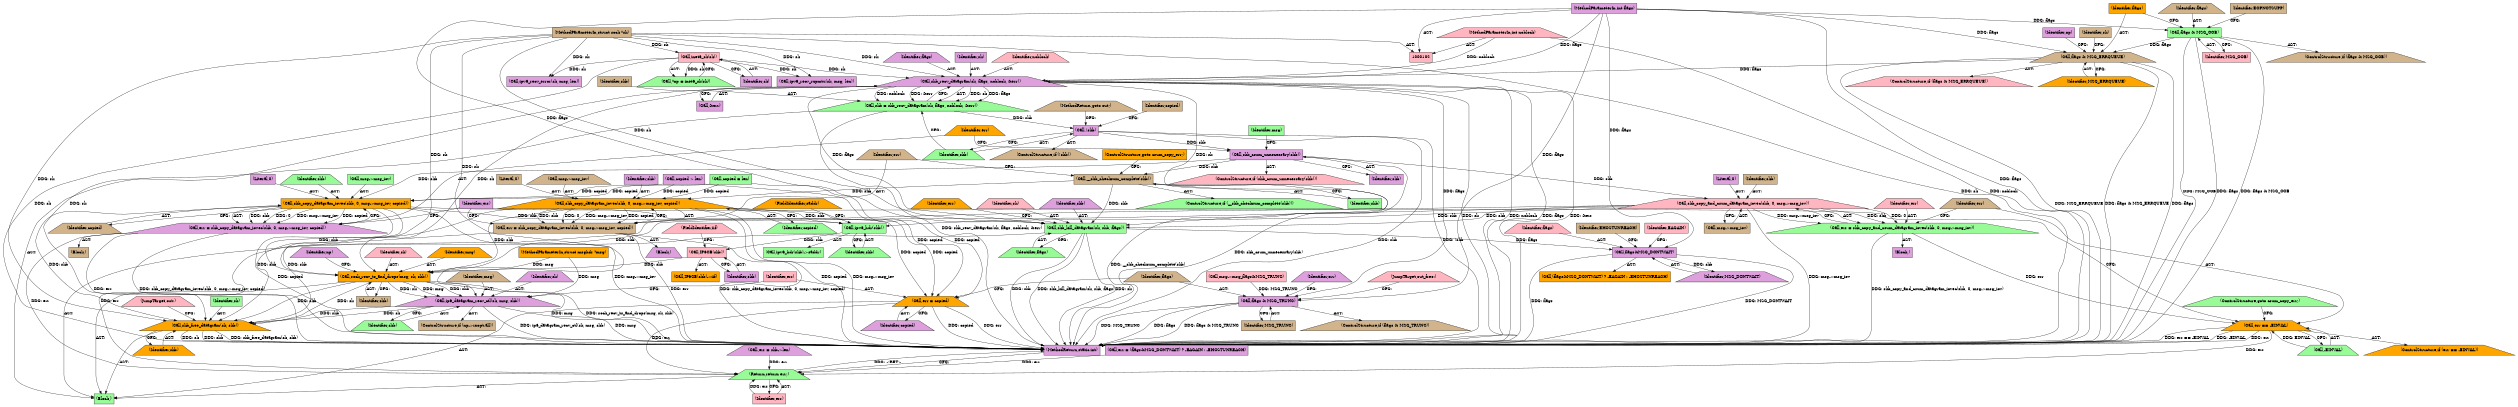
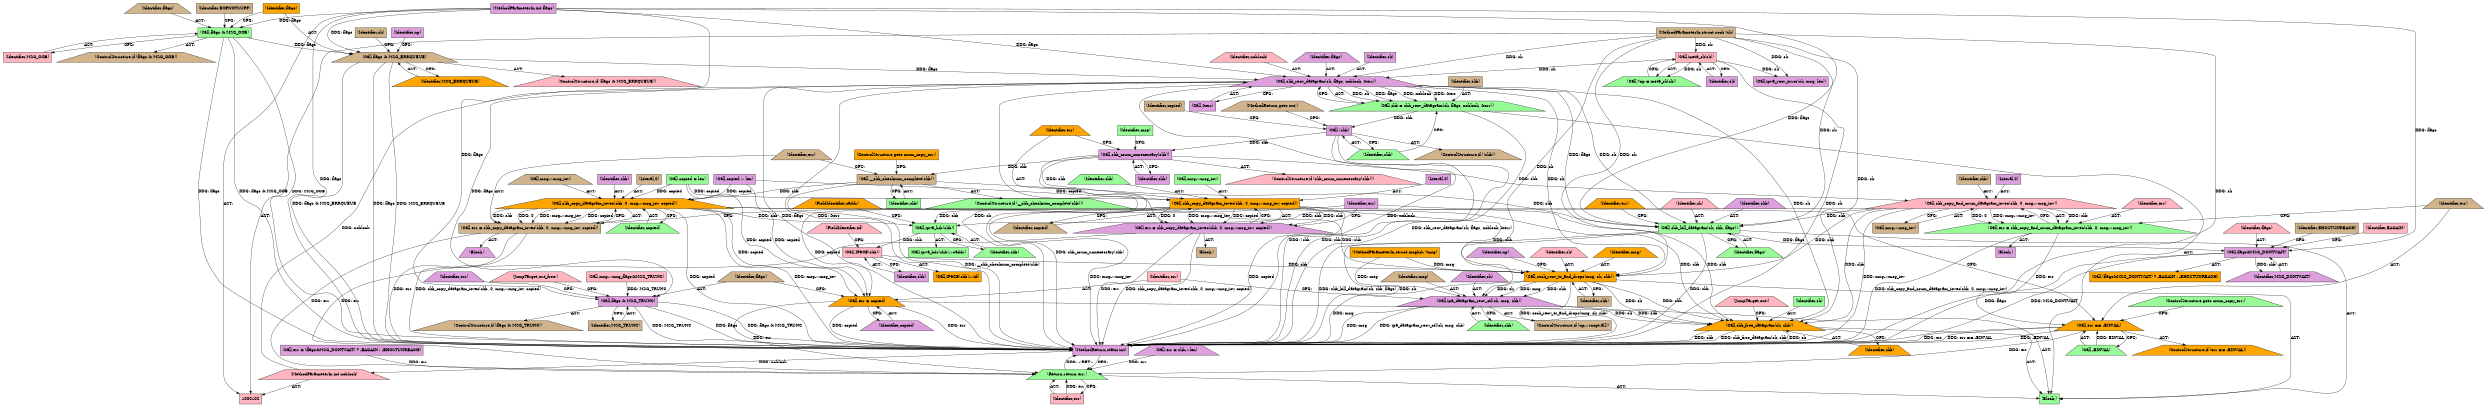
(817, 82) -> none
(2079, 317) -> (723, 362)
